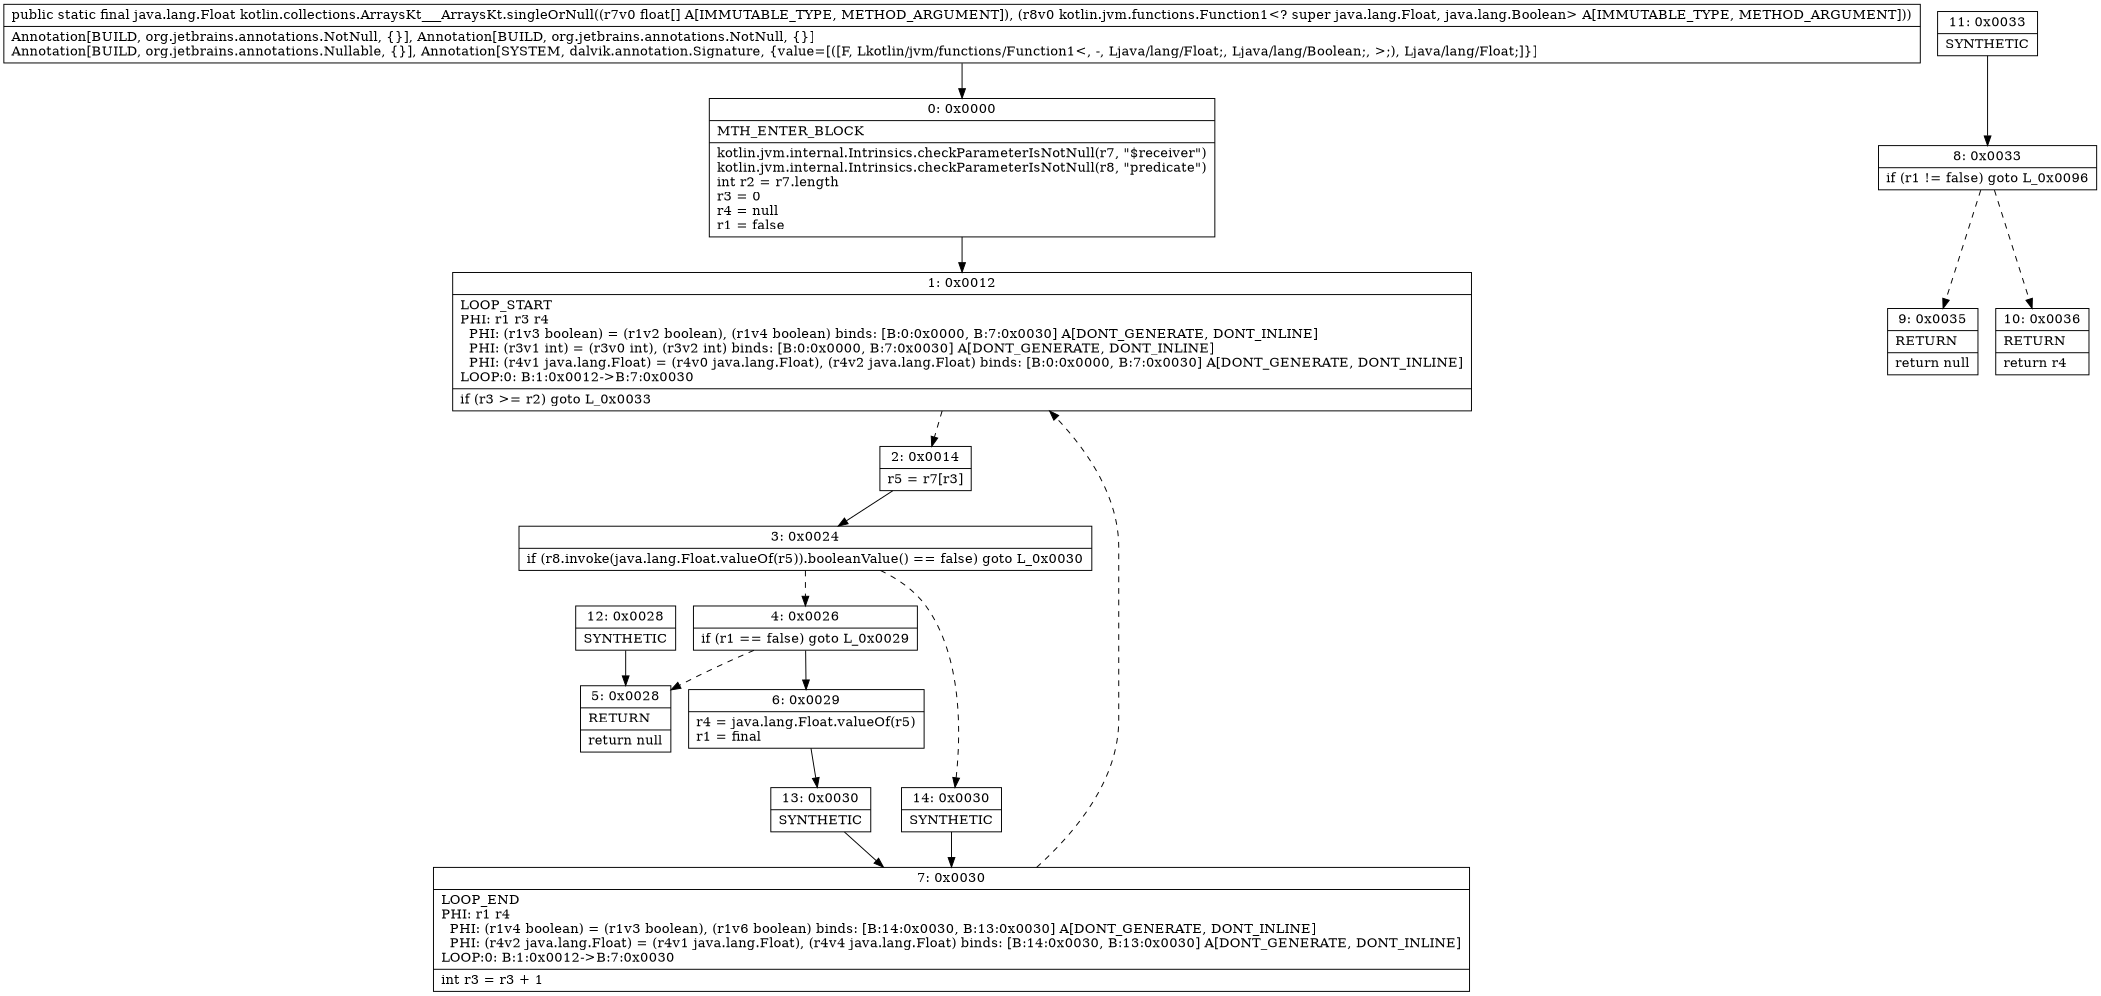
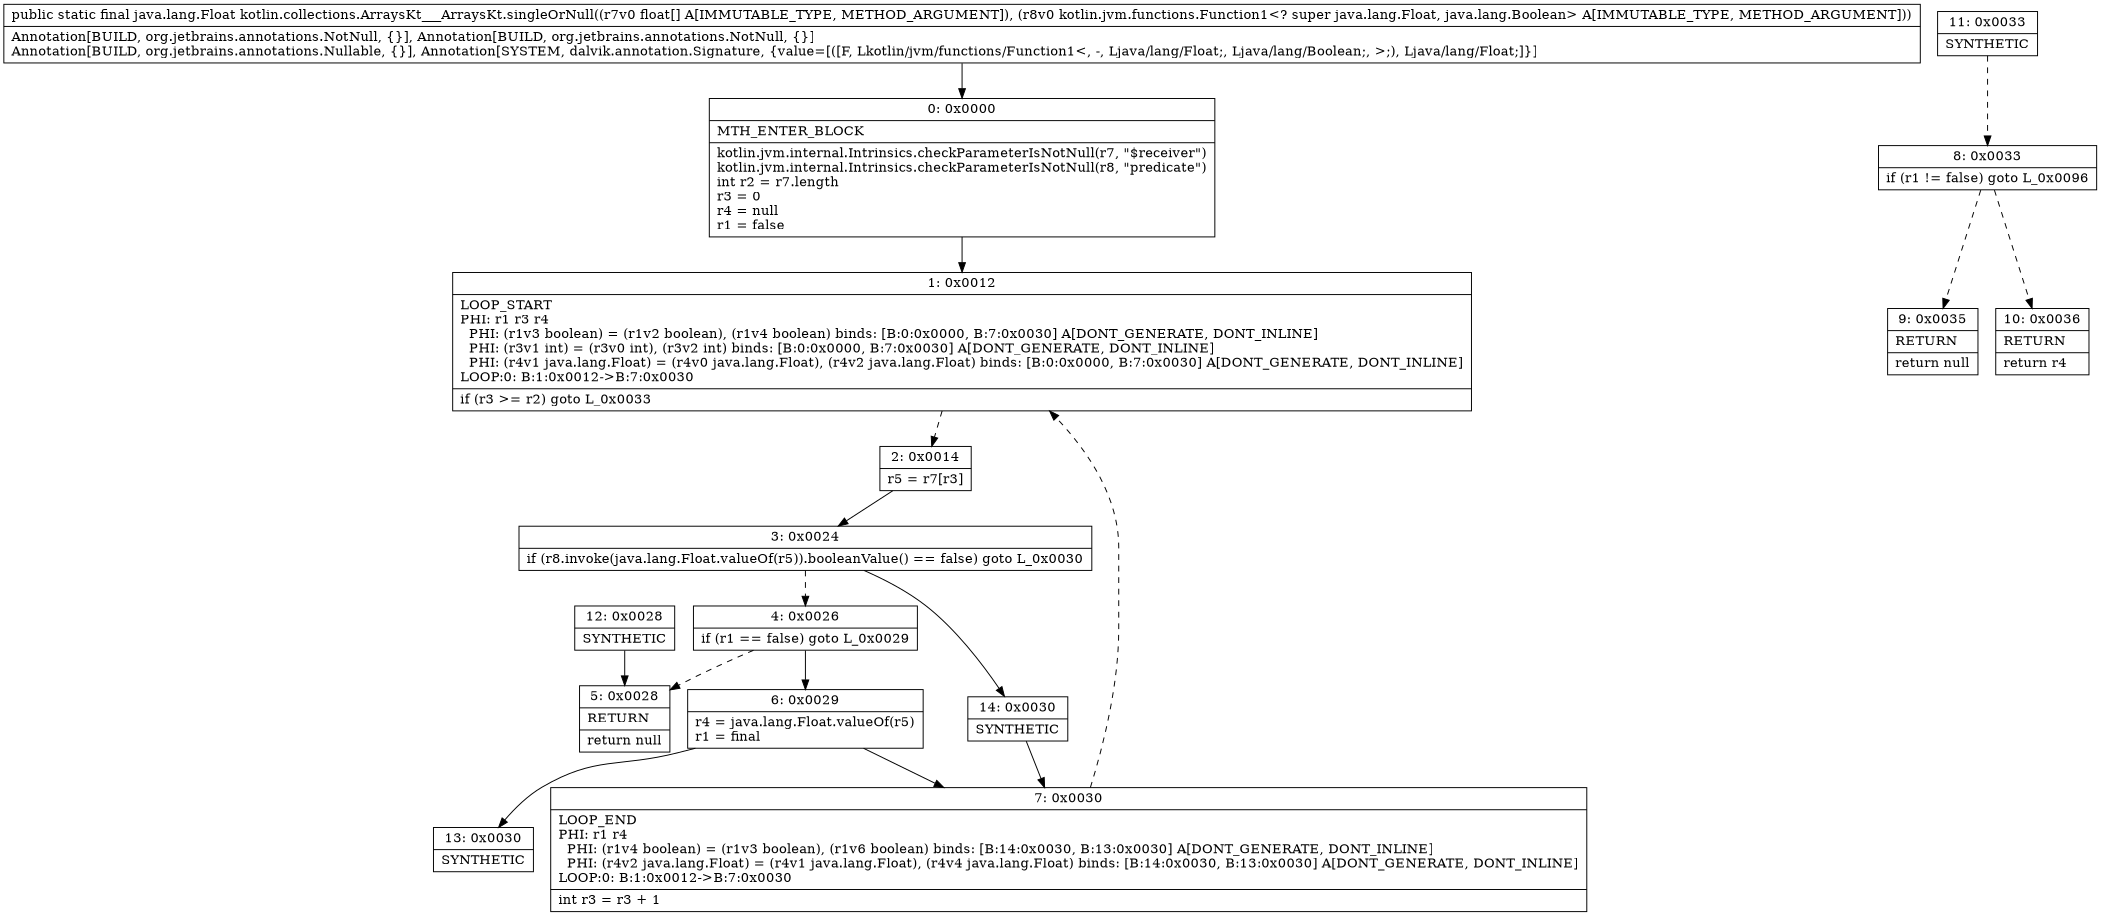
(1988, 96) -> (1988, 96)
(950, 660) -> (941, 619)
(860, 846) -> (899, 766)
